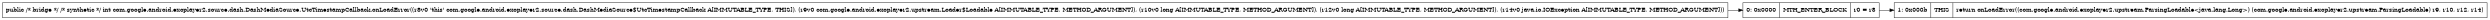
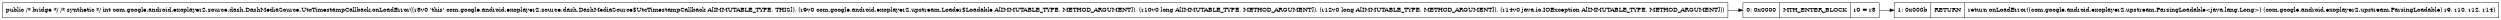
(1942, 10) -> (1948, 10)
